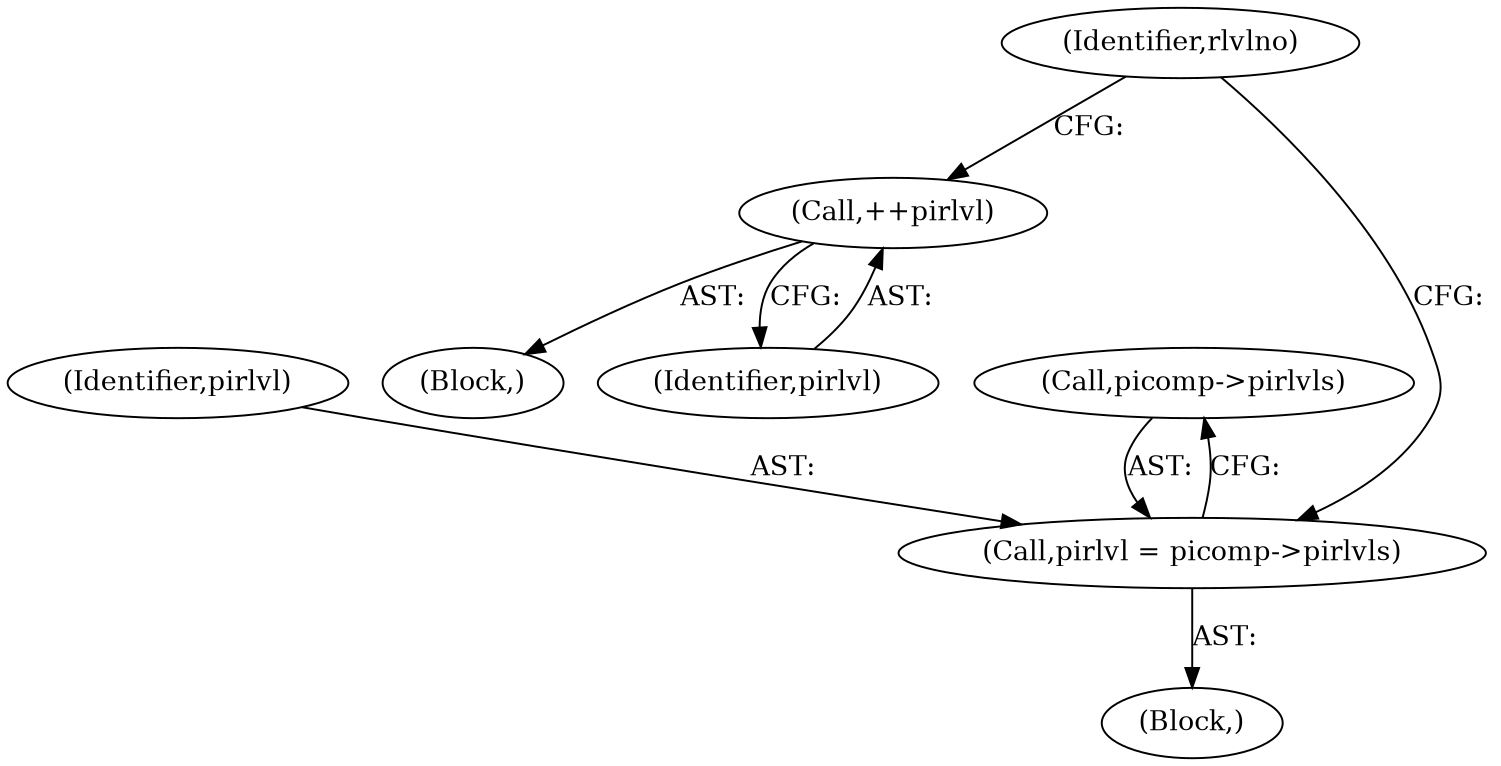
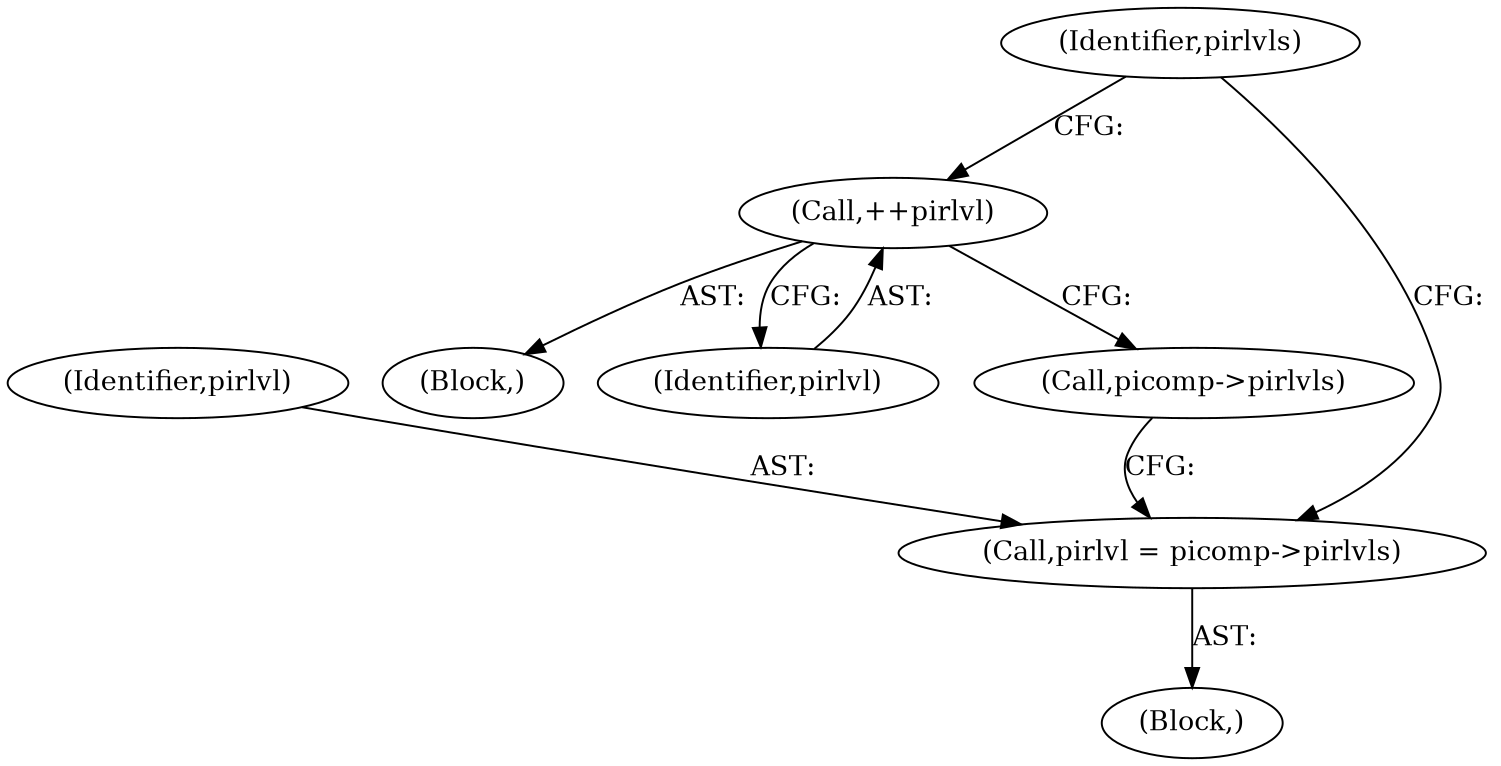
(1180, 43) -> (1180, 43)
(1165, 468) -> (1165, 468)
(1210, 478) -> (1034, 293)
